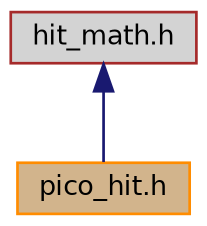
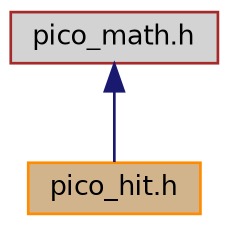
(104, 38) -> (114, 38)
